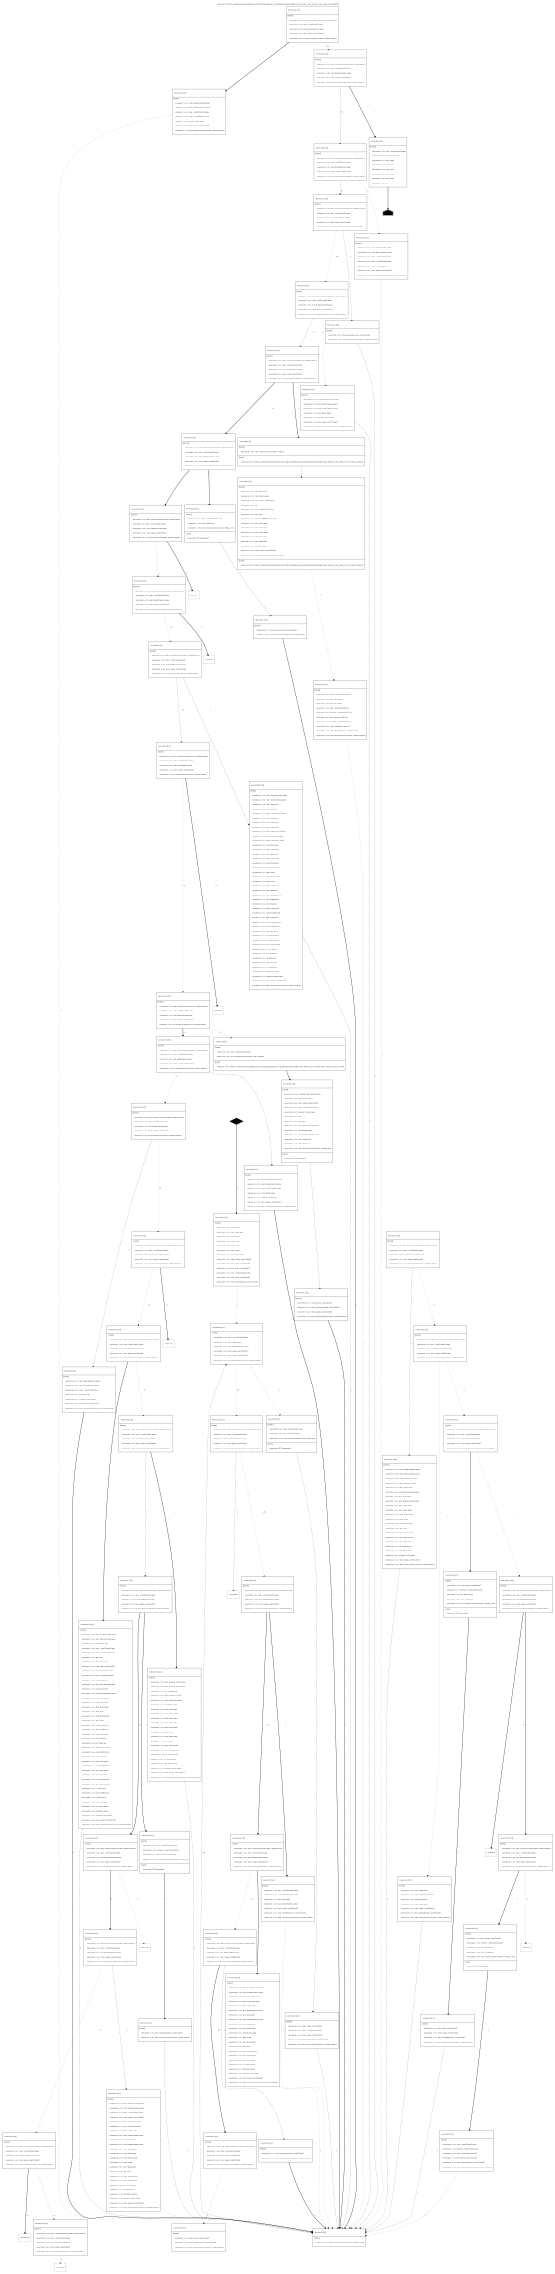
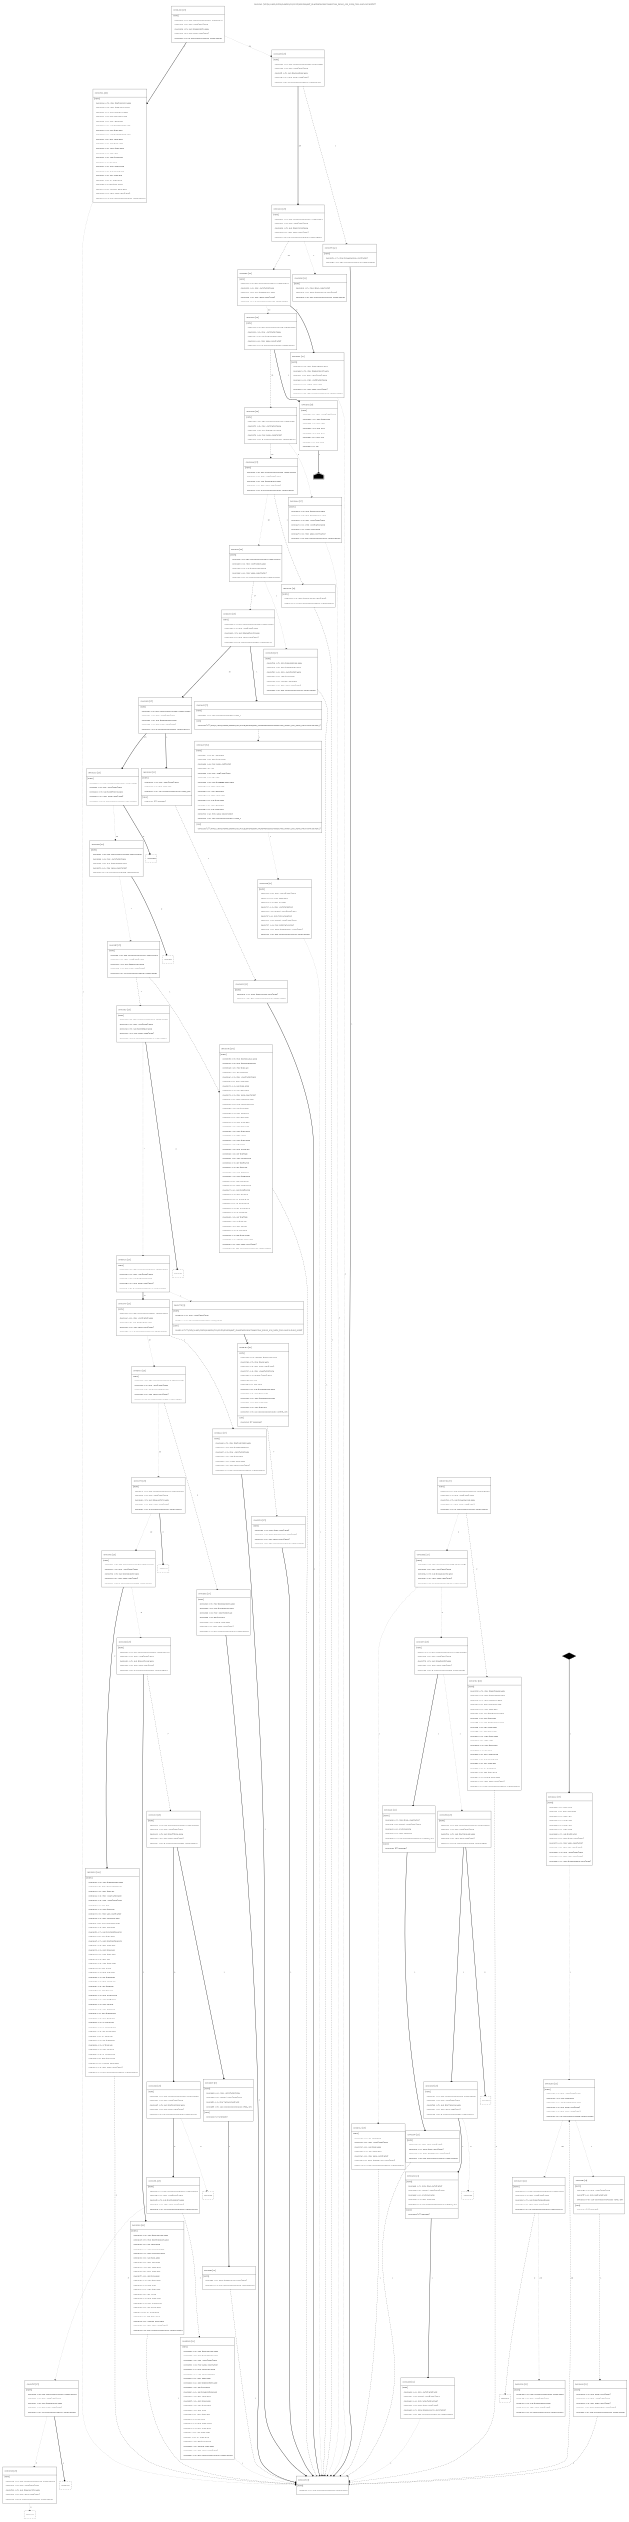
none -> (281, 255)
(262, 1723) -> none
(288, 1899) -> none
